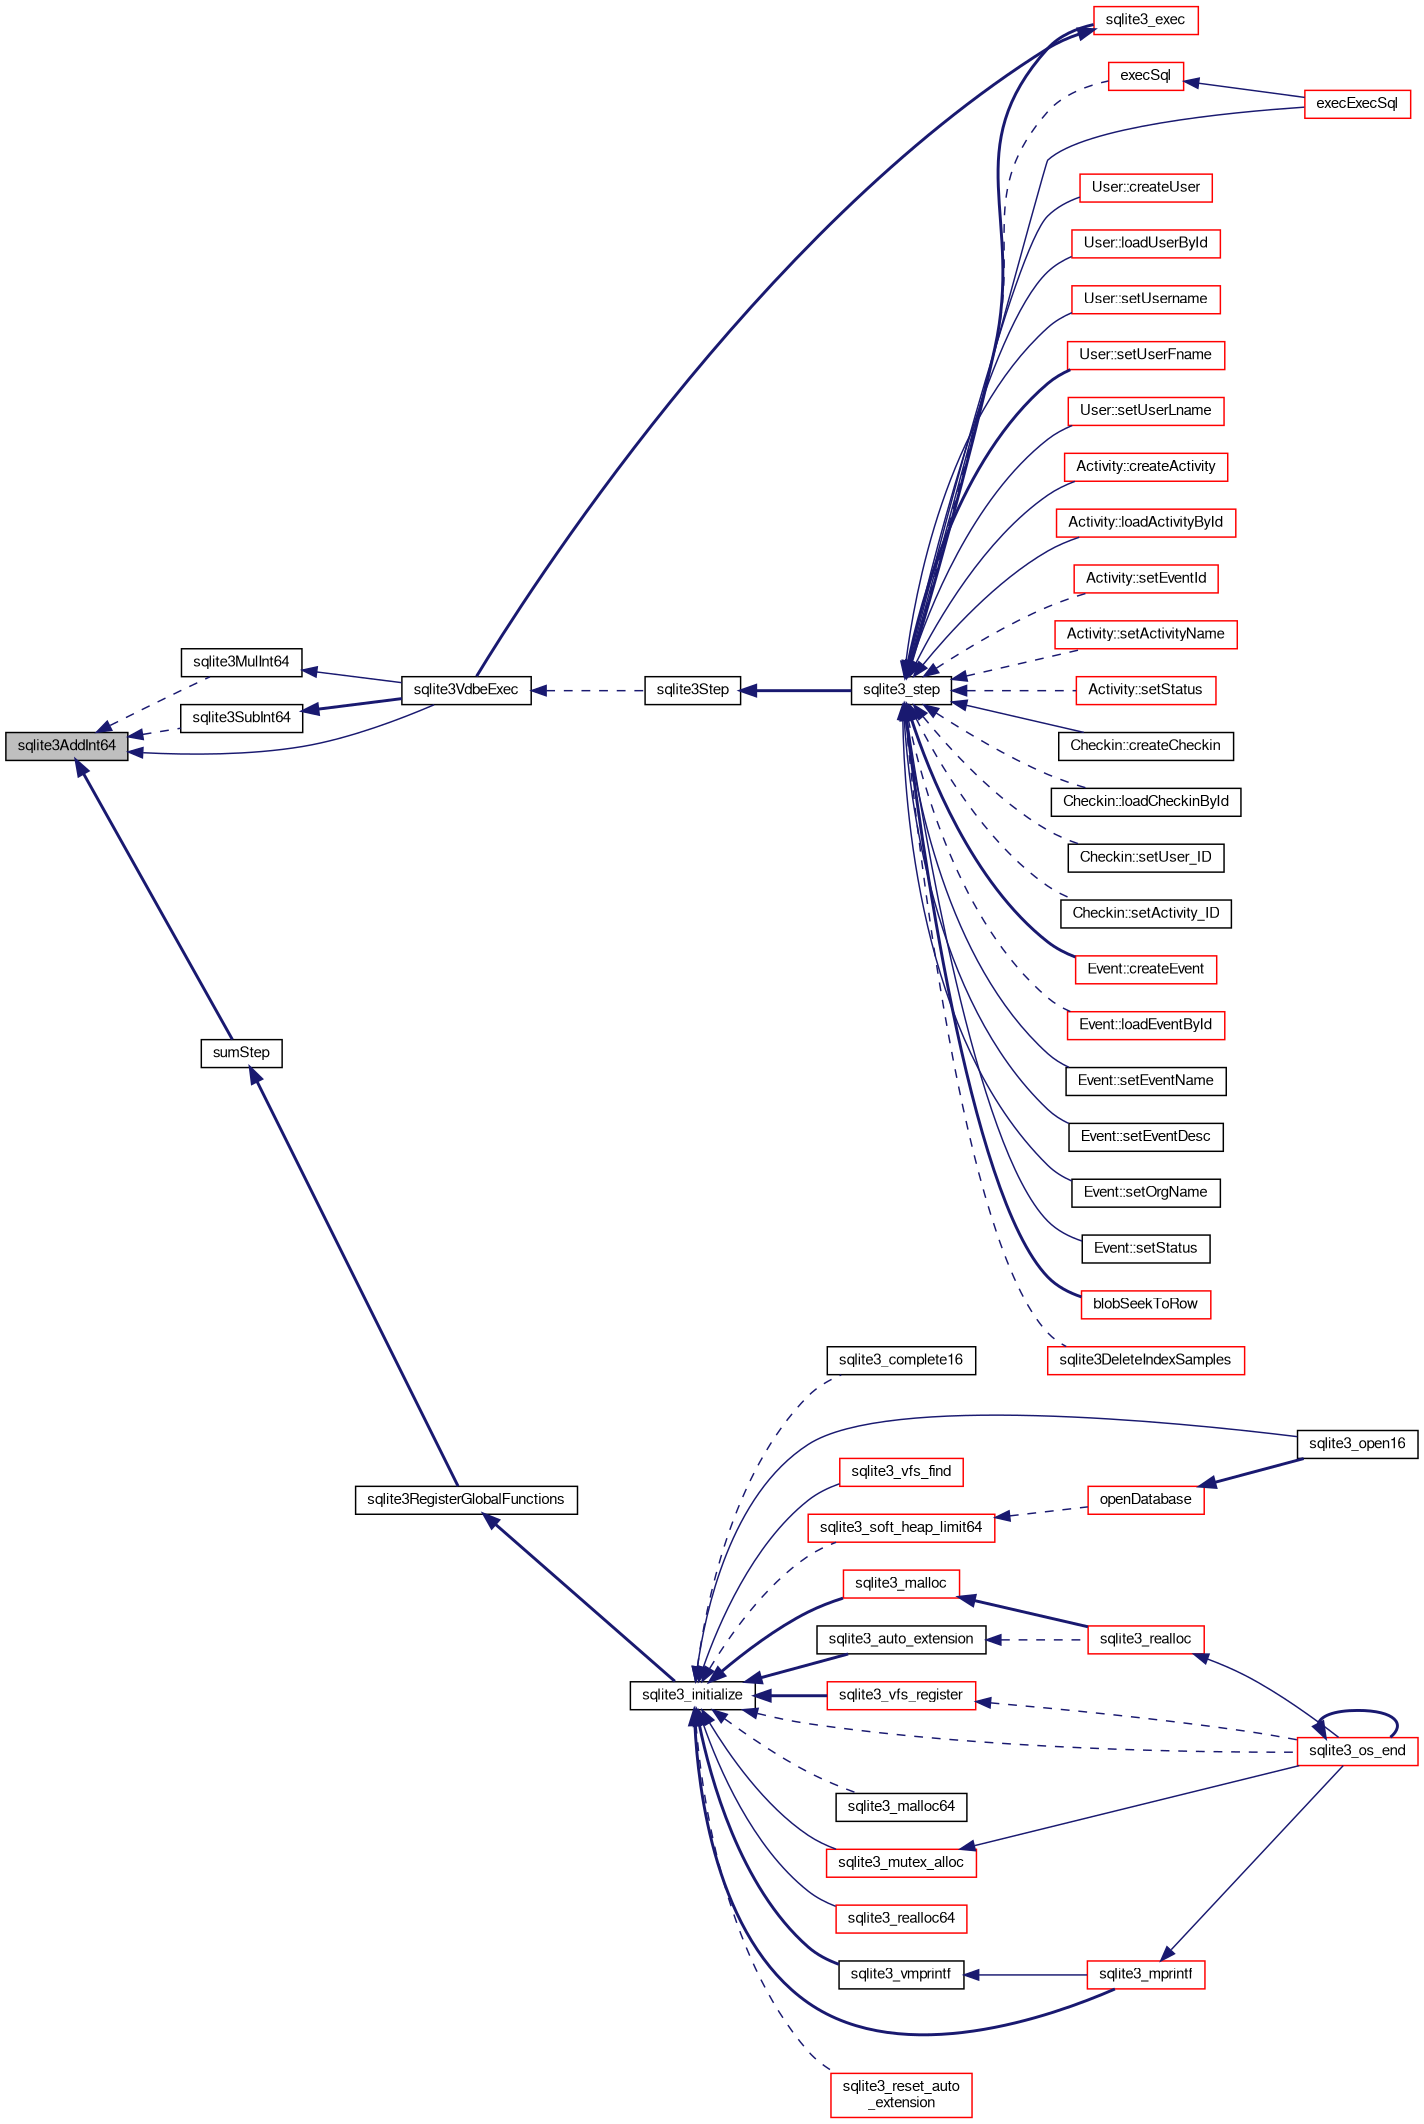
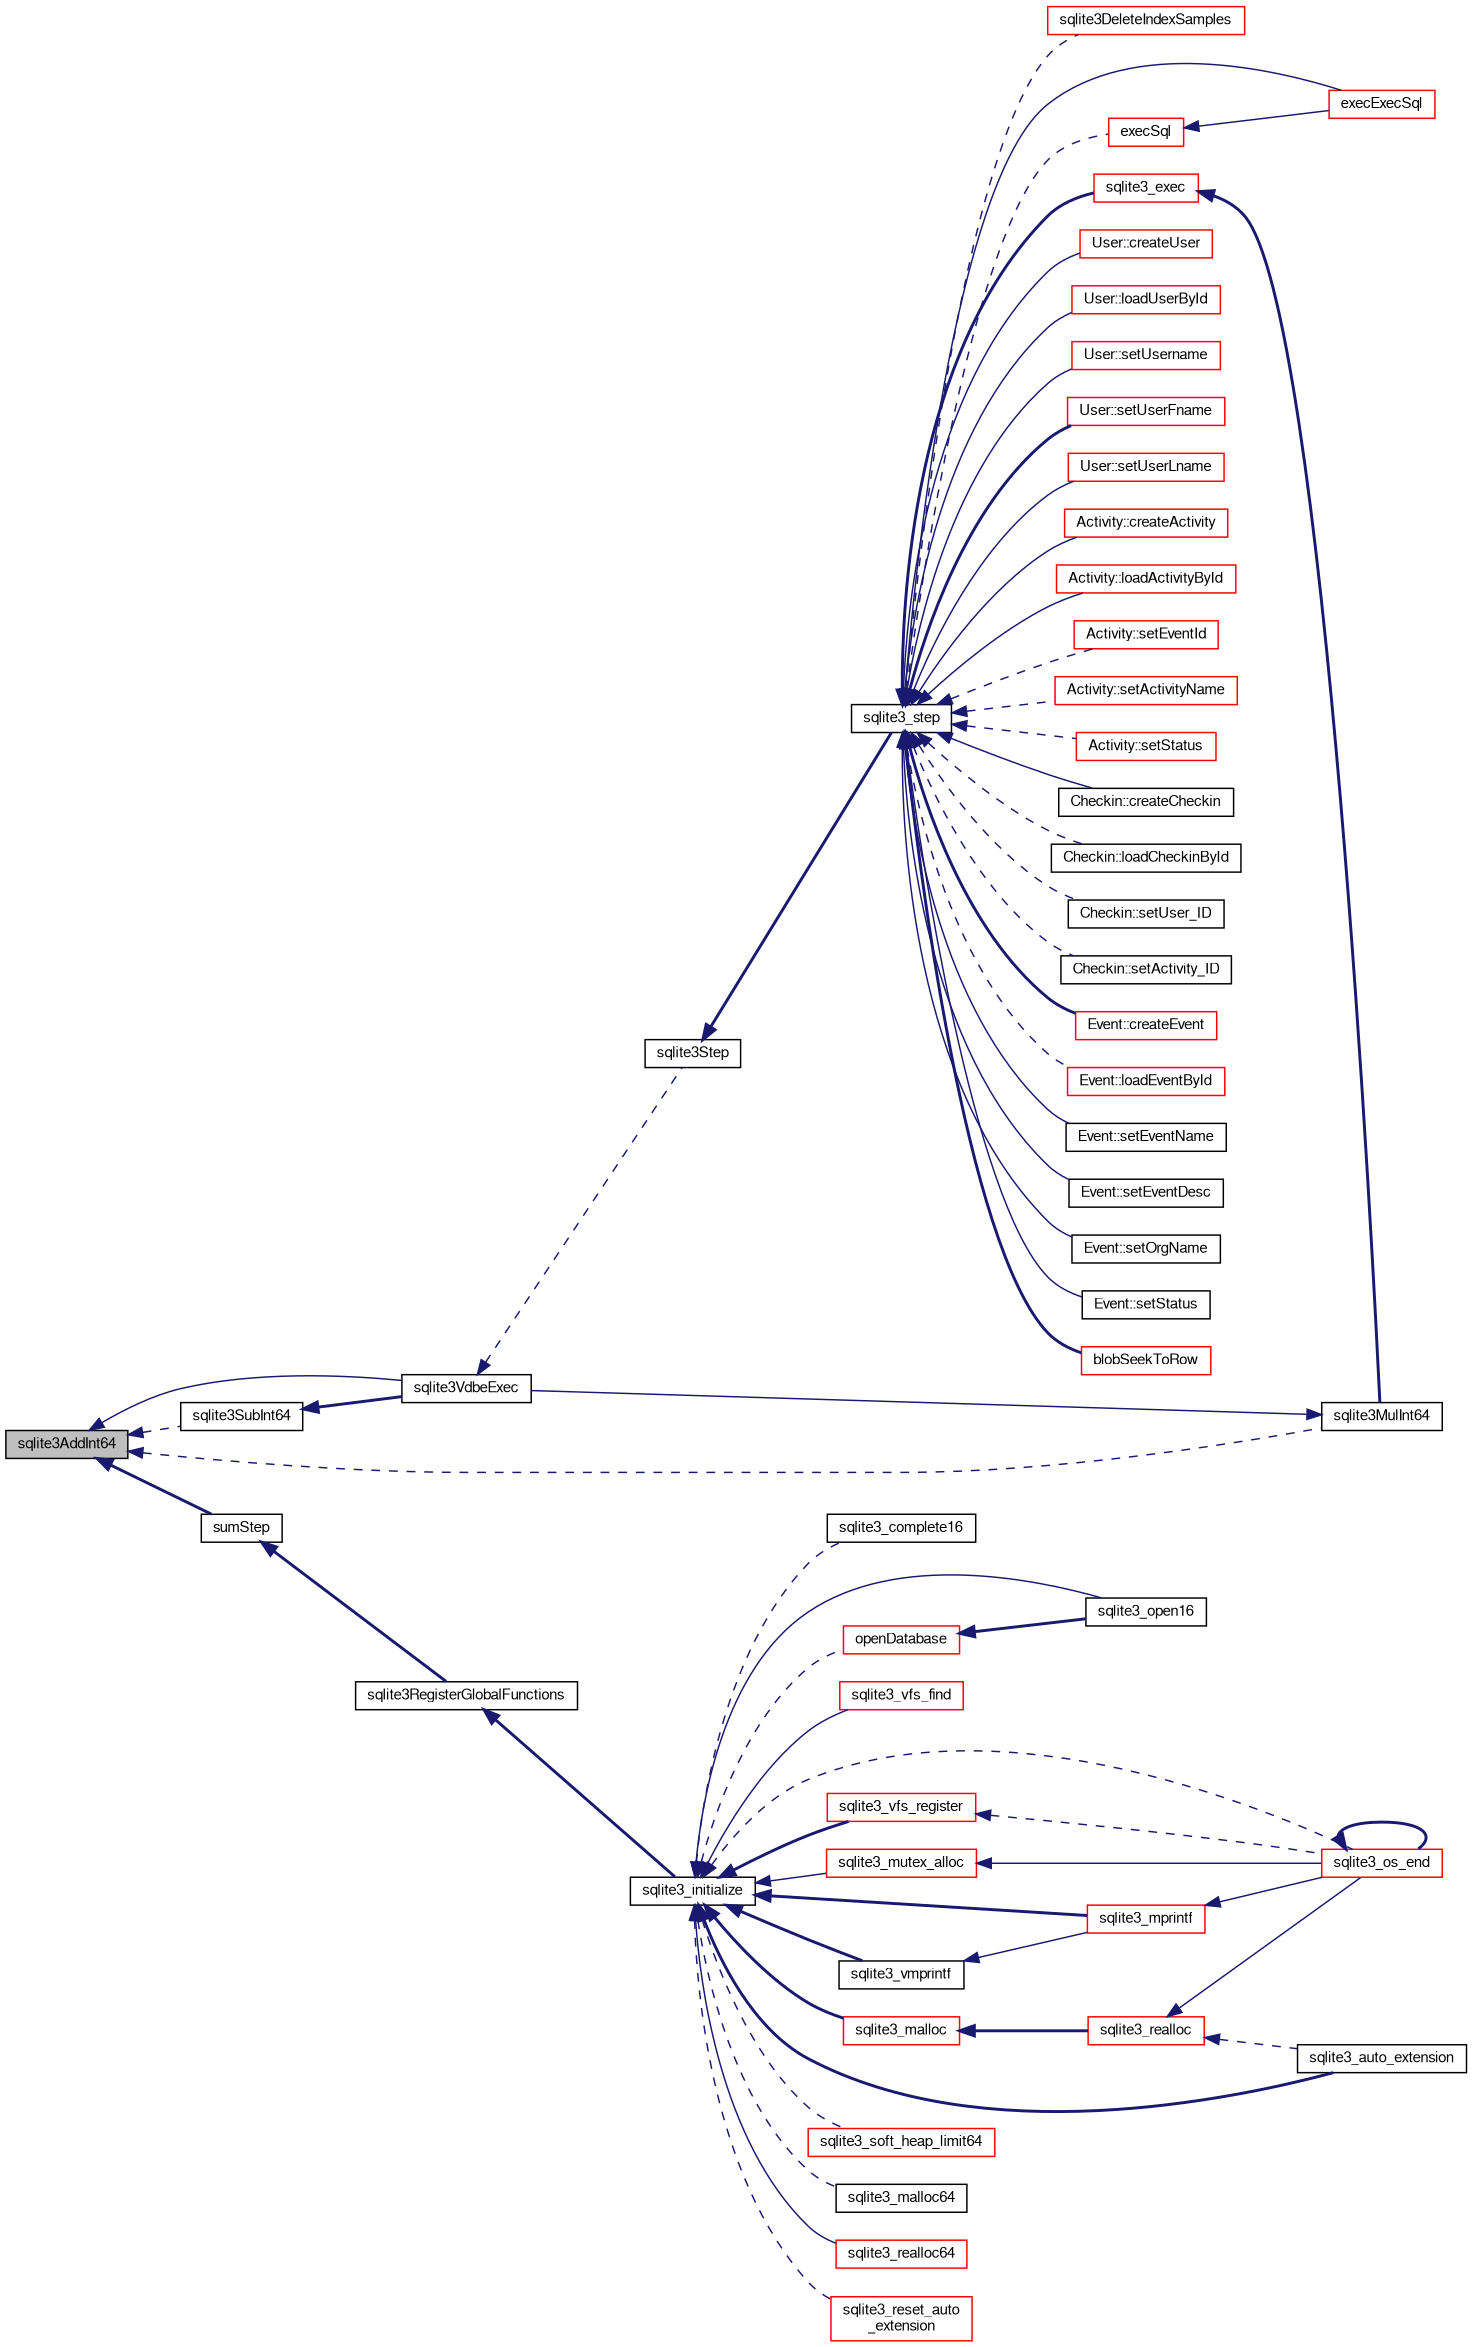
(741, 319) -> (1339, 786)
(1049, 1511) -> (750, 1740)
(1044, 1640) -> (1258, 2044)
